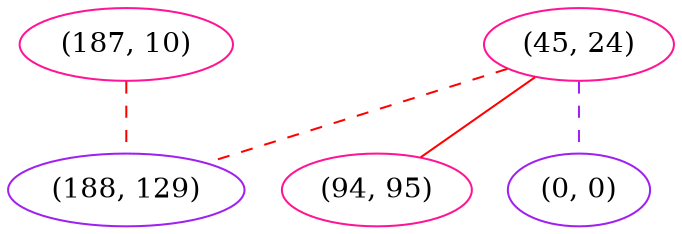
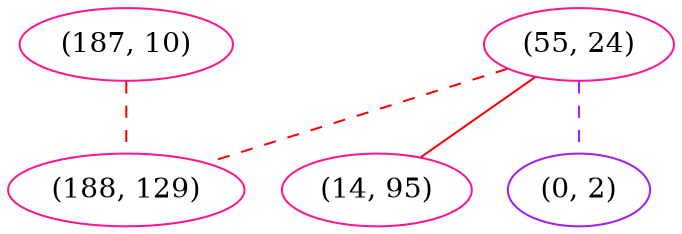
(579, 44) -> (579, 44)
(126, 190) -> (126, 190)
(377, 190) -> (377, 190)
(579, 190) -> (579, 190)
